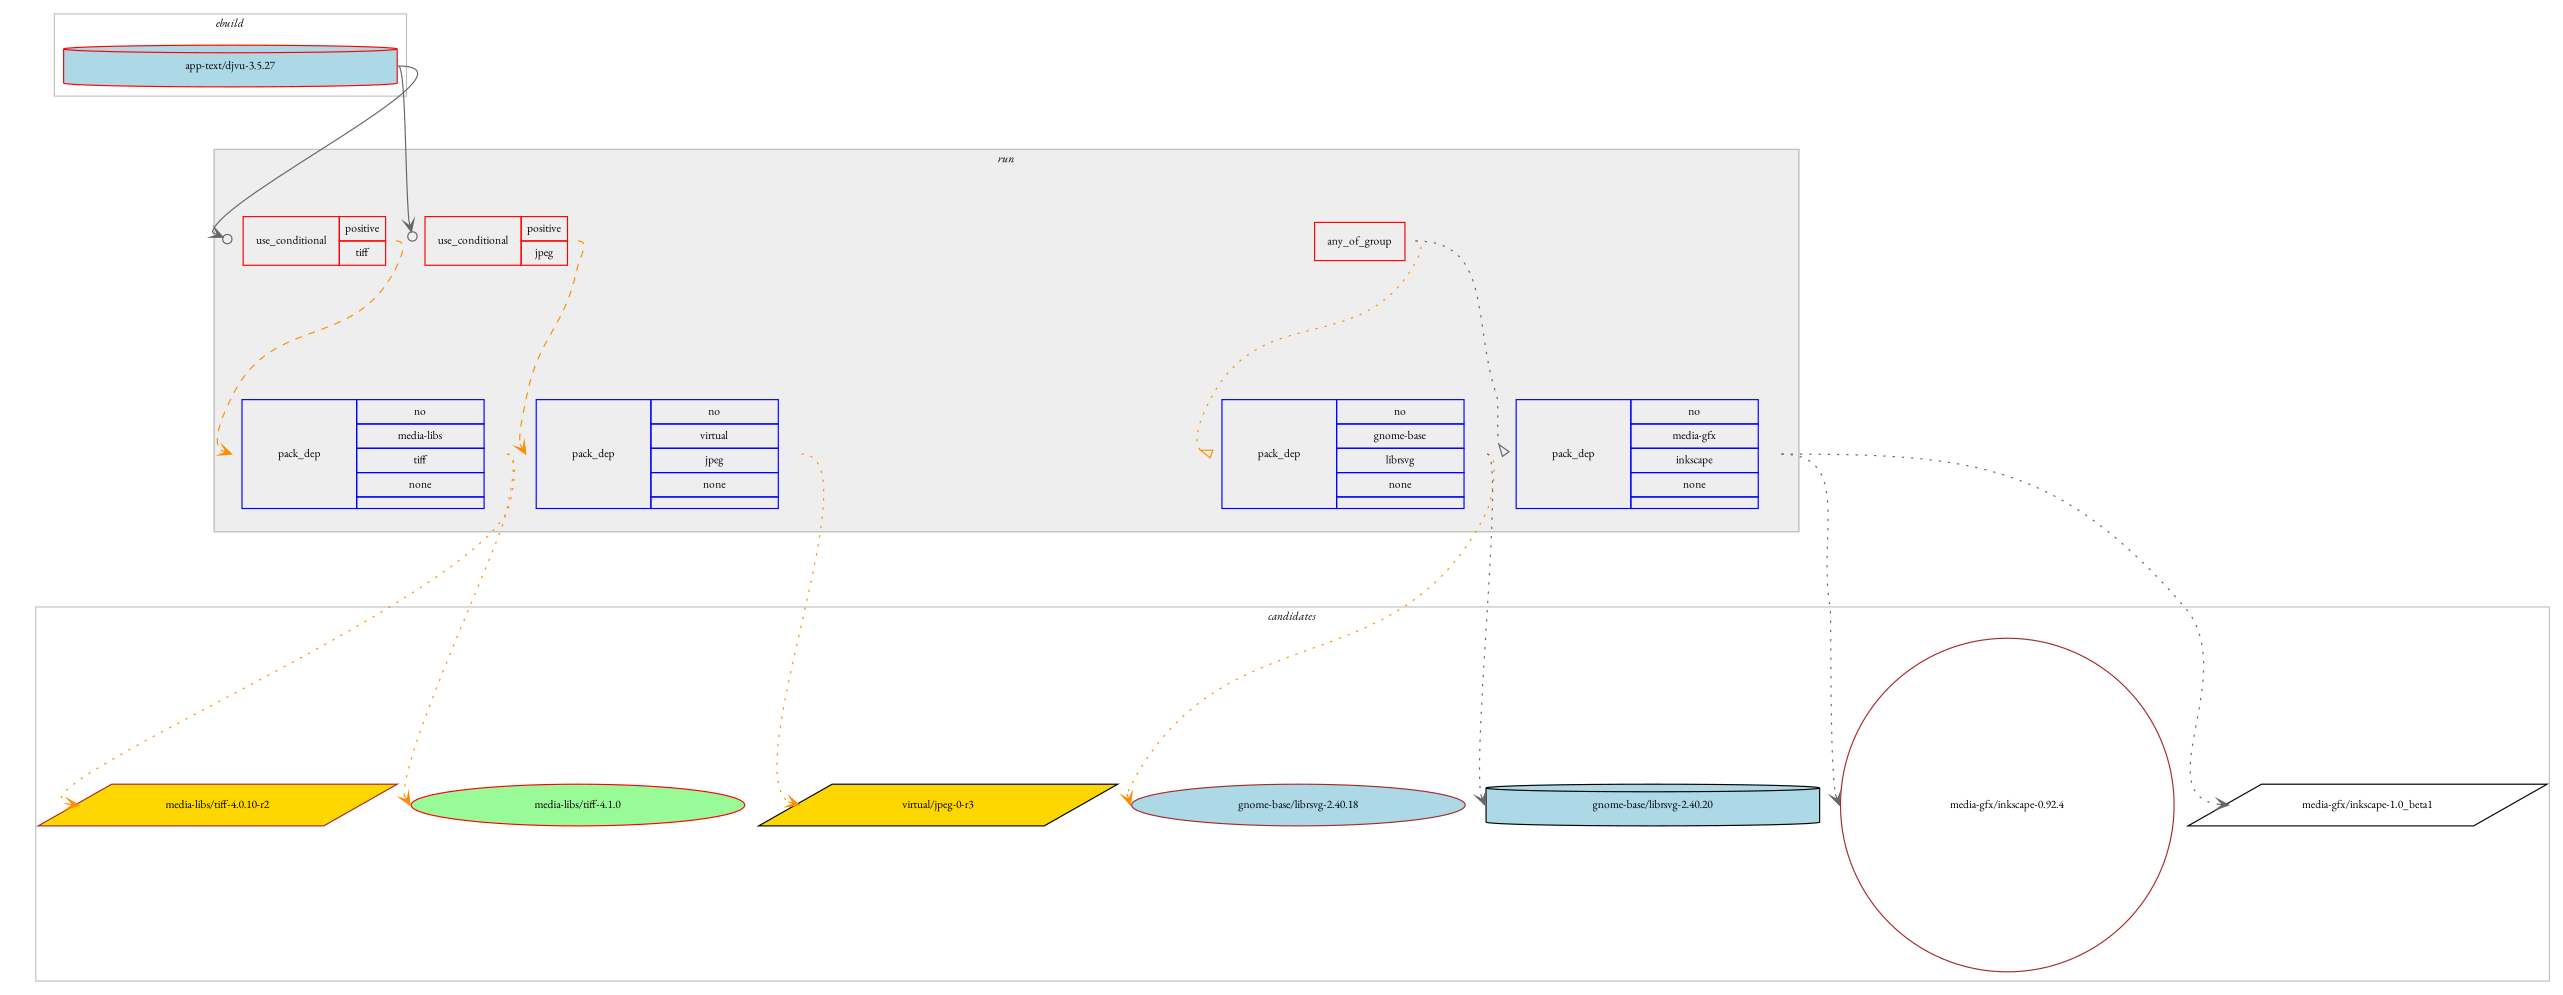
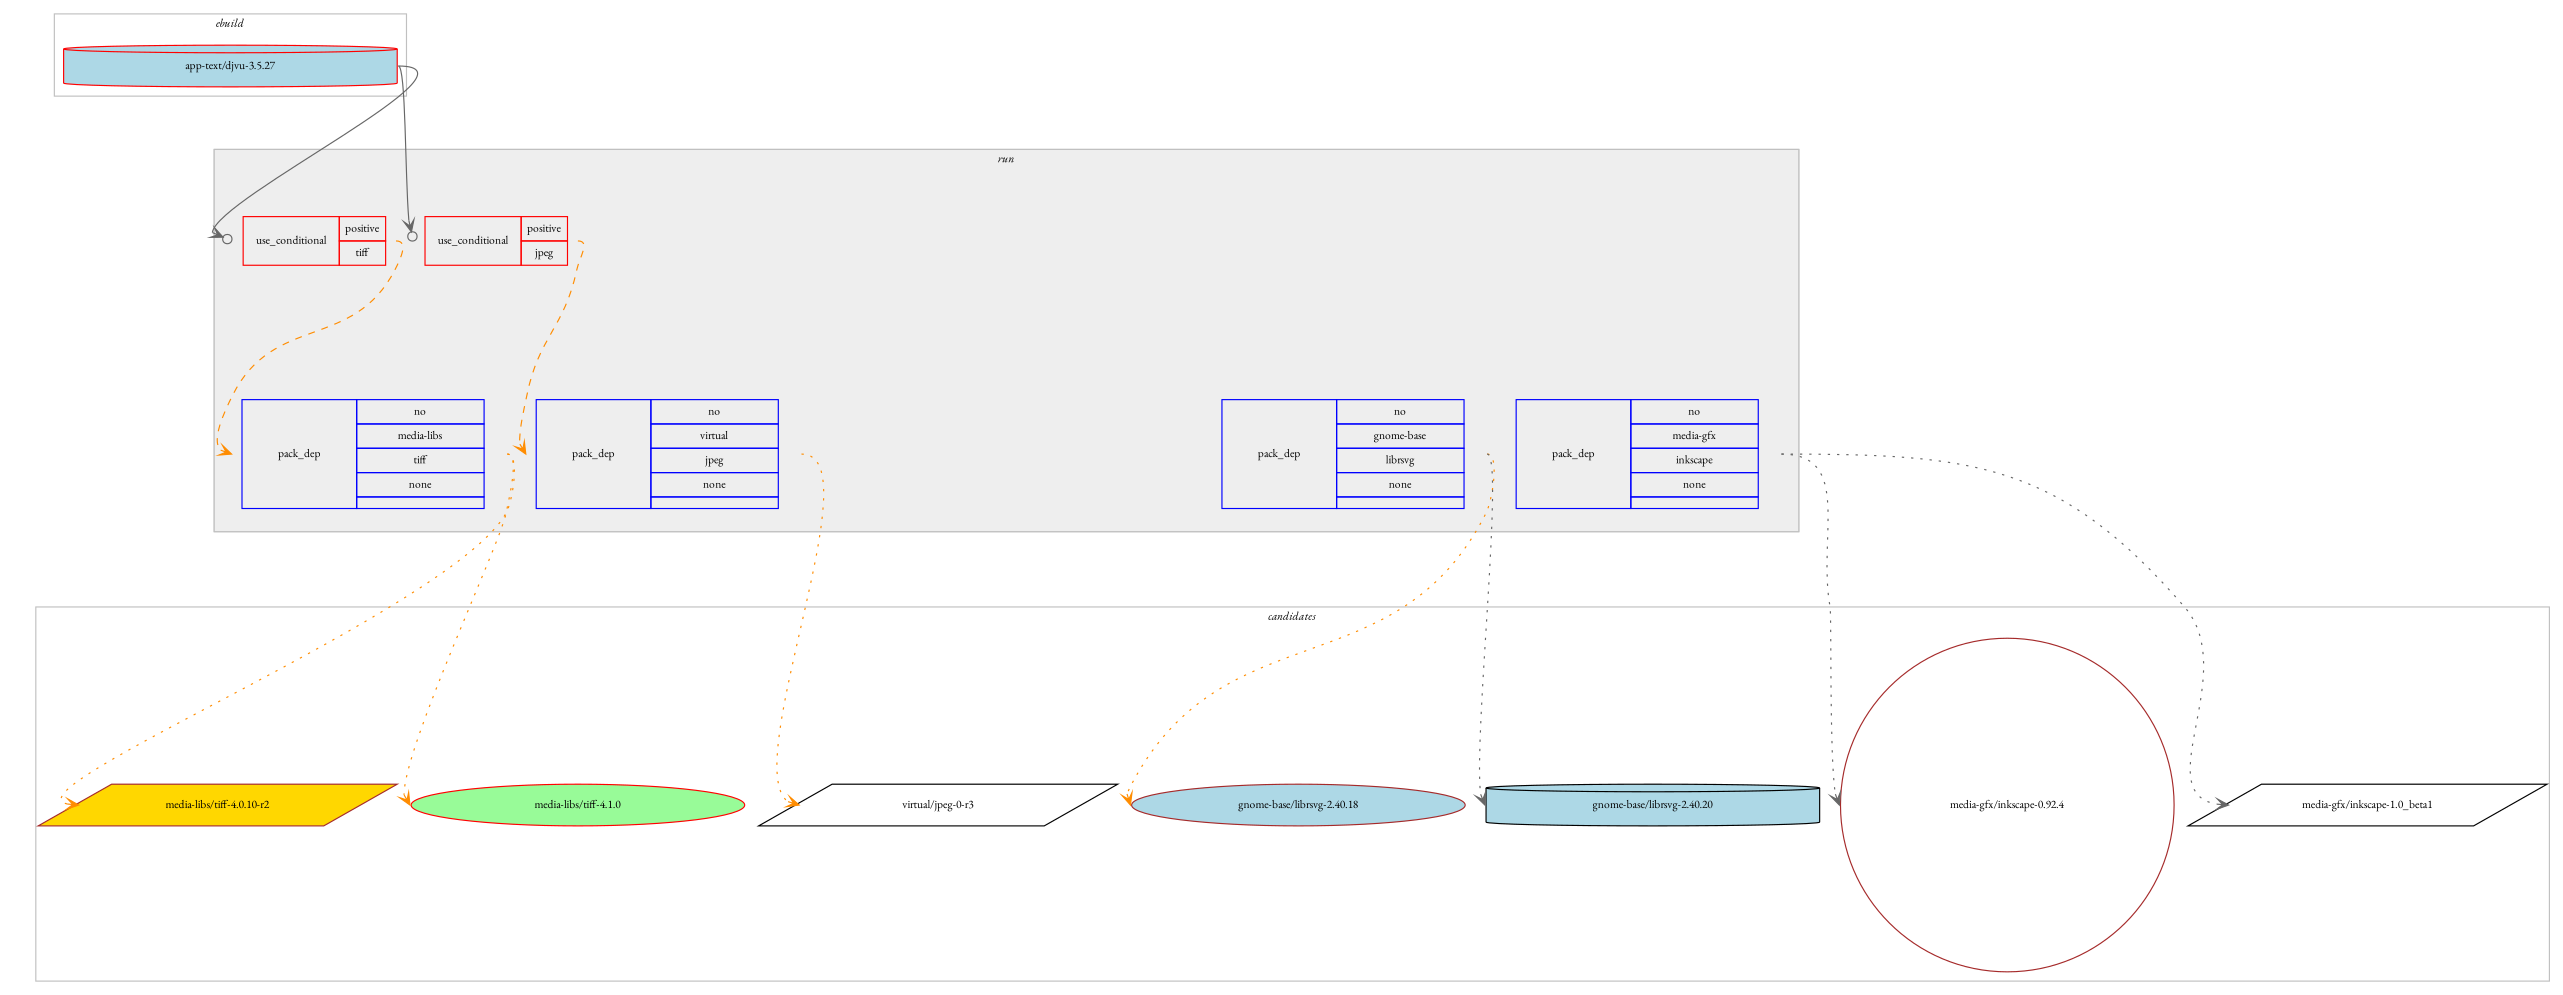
(1360, 241) -> none
(938, 805) -> (938, 805)
